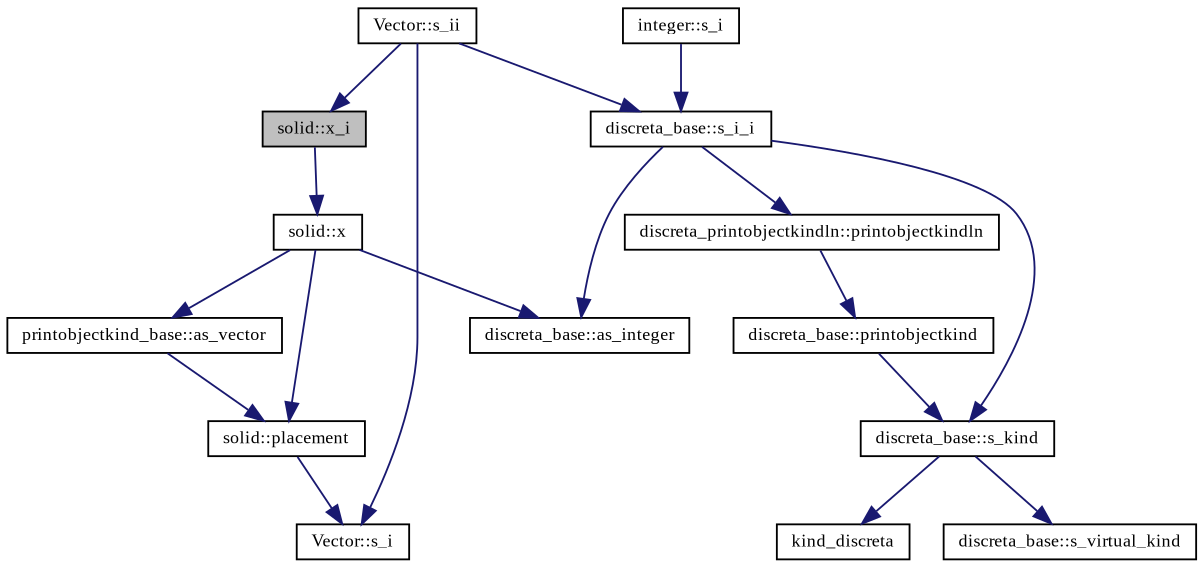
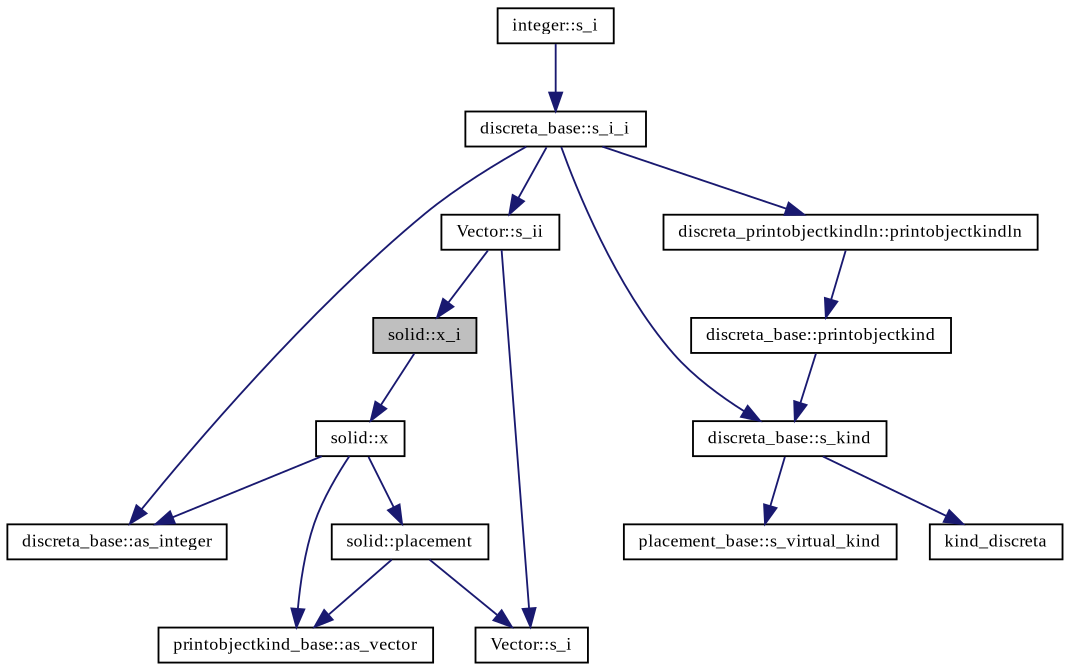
(540, 74) -> (532, 173)
(208, 382) -> (360, 587)
(1070, 542) -> (760, 542)
